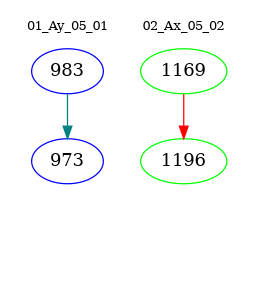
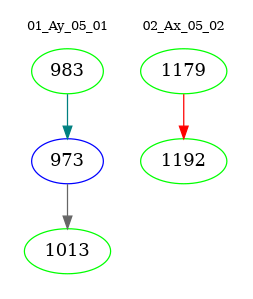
(68, 71) -> (68, 71)
(184, 71) -> (184, 71)
(184, 161) -> (184, 161)
none -> (68, 251)
